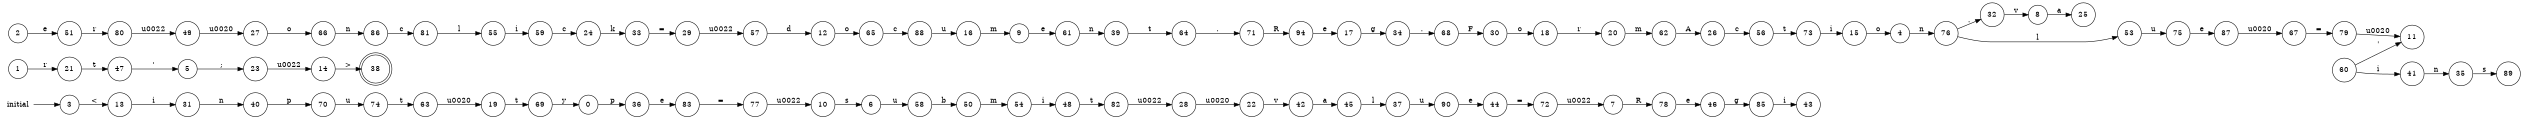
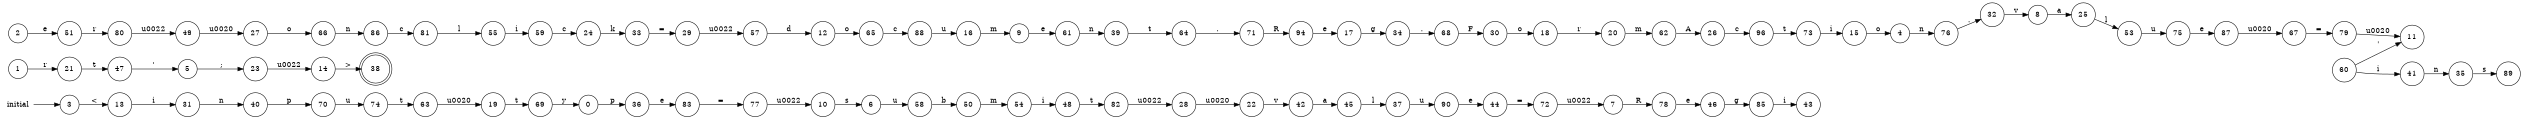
(1761, 33) -> (1761, 33)
(2035, 42) -> (2104, 23)
